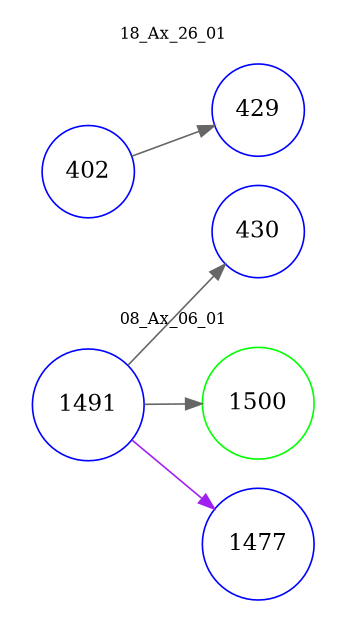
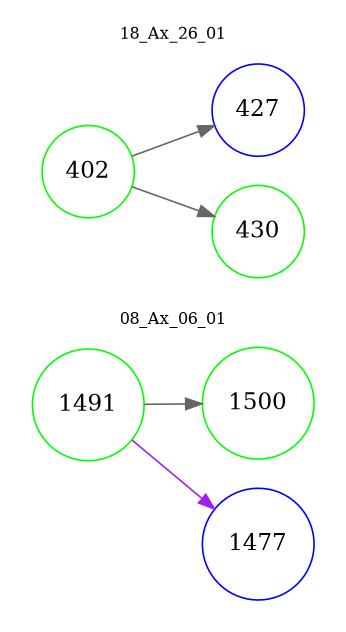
(258, 110) -> (258, 110)
(88, 172) -> (88, 172)
(258, 232) -> (258, 232)
(171, 321) -> (166, 199)
(88, 405) -> (88, 405)
